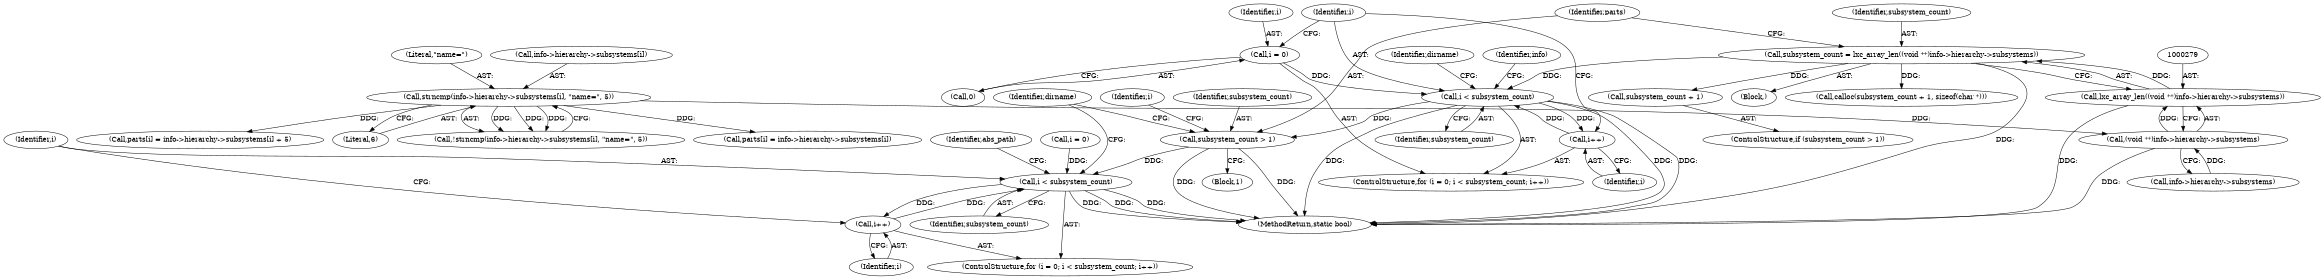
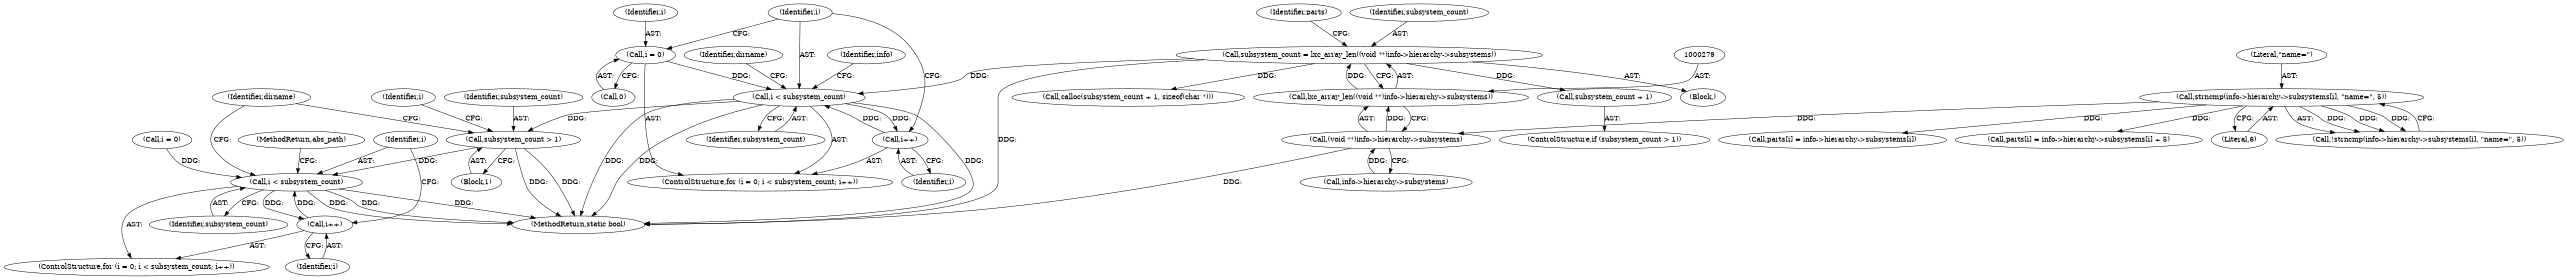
(1394, 38) -> (469, 161)
(581, 55) -> none
(981, 140) -> (301, 140)
(1781, 222) -> none
